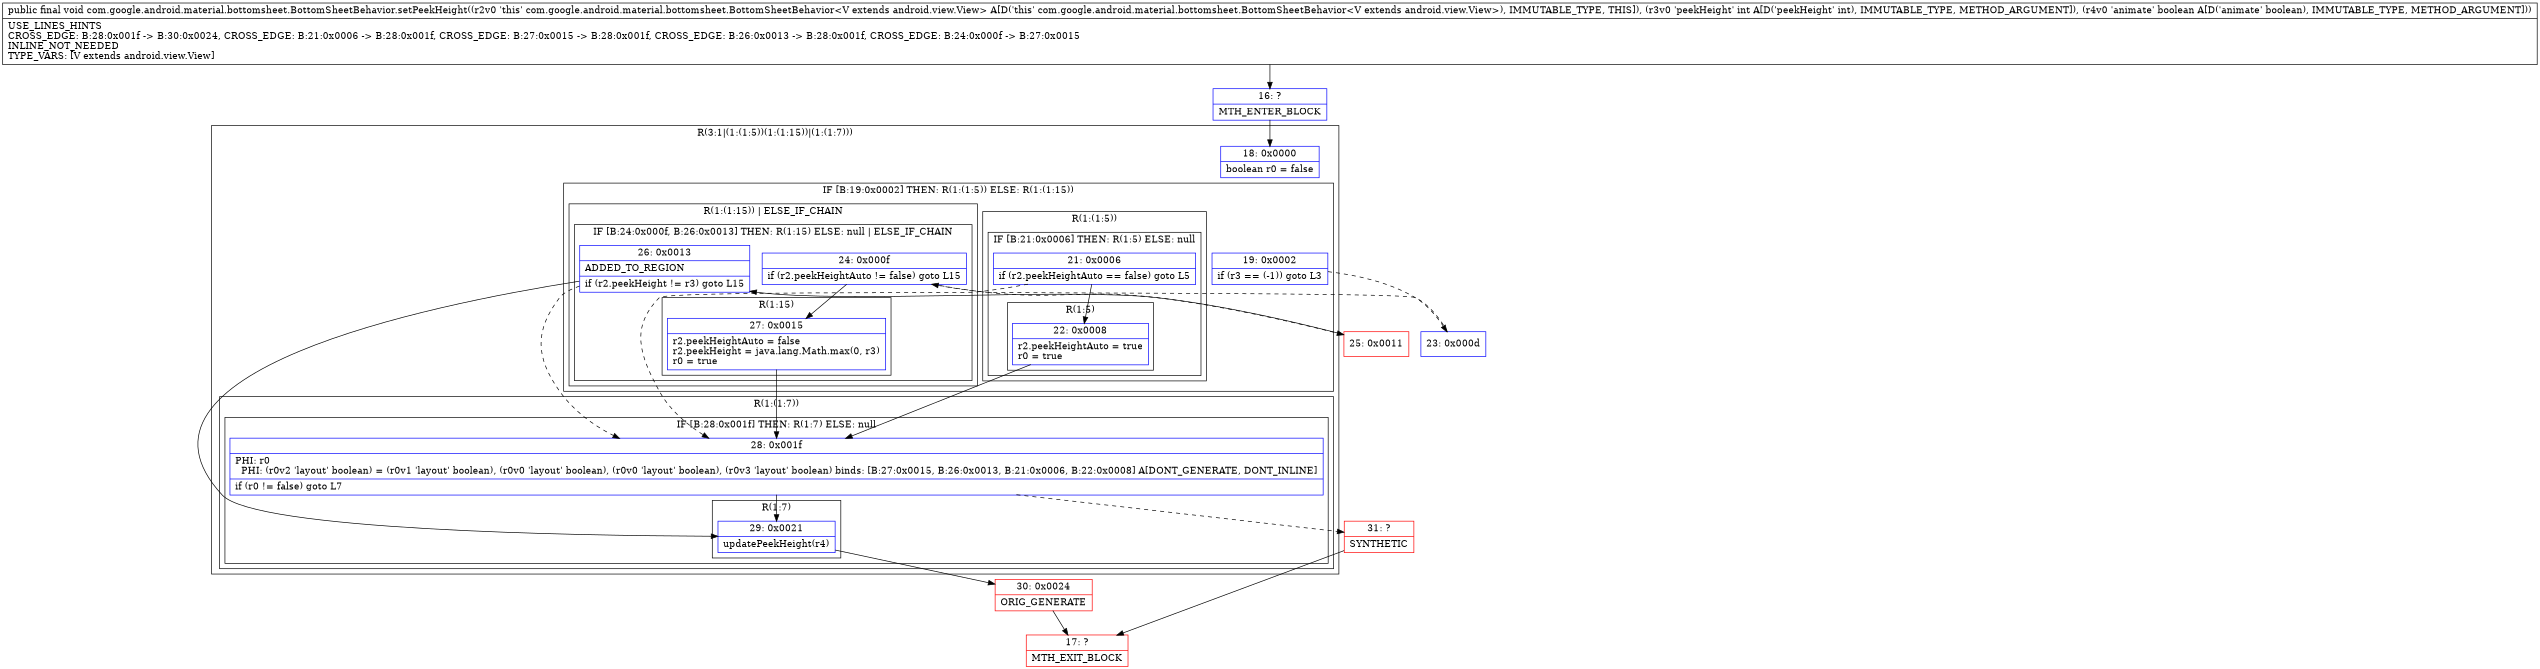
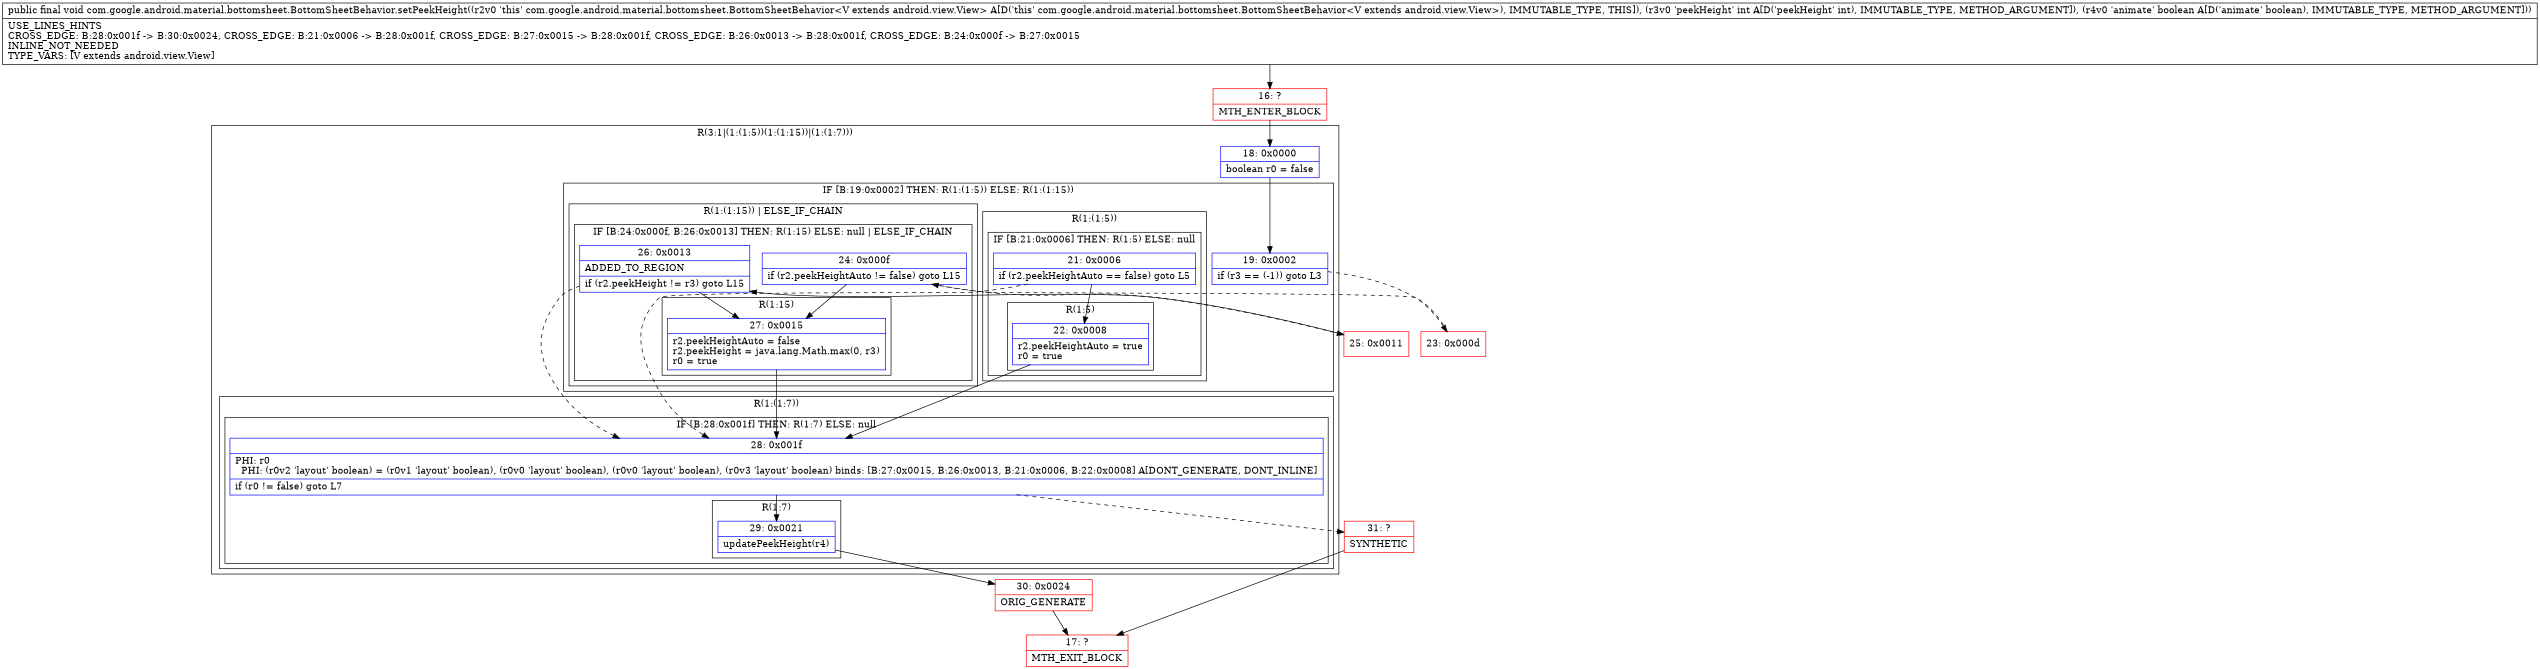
(1270, 104) -> (1270, 104)
none -> (1270, 212)
(1453, 344) -> (1453, 344)
(246, 506) -> (716, 303)
